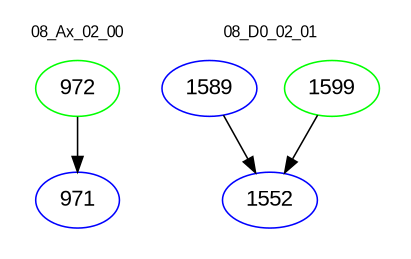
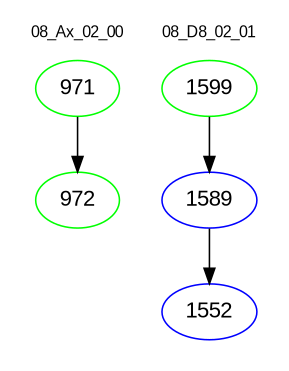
(271, 33) -> (209, 33)
(78, 137) -> (78, 137)
(305, 137) -> (209, 137)
(78, 200) -> (78, 88)
